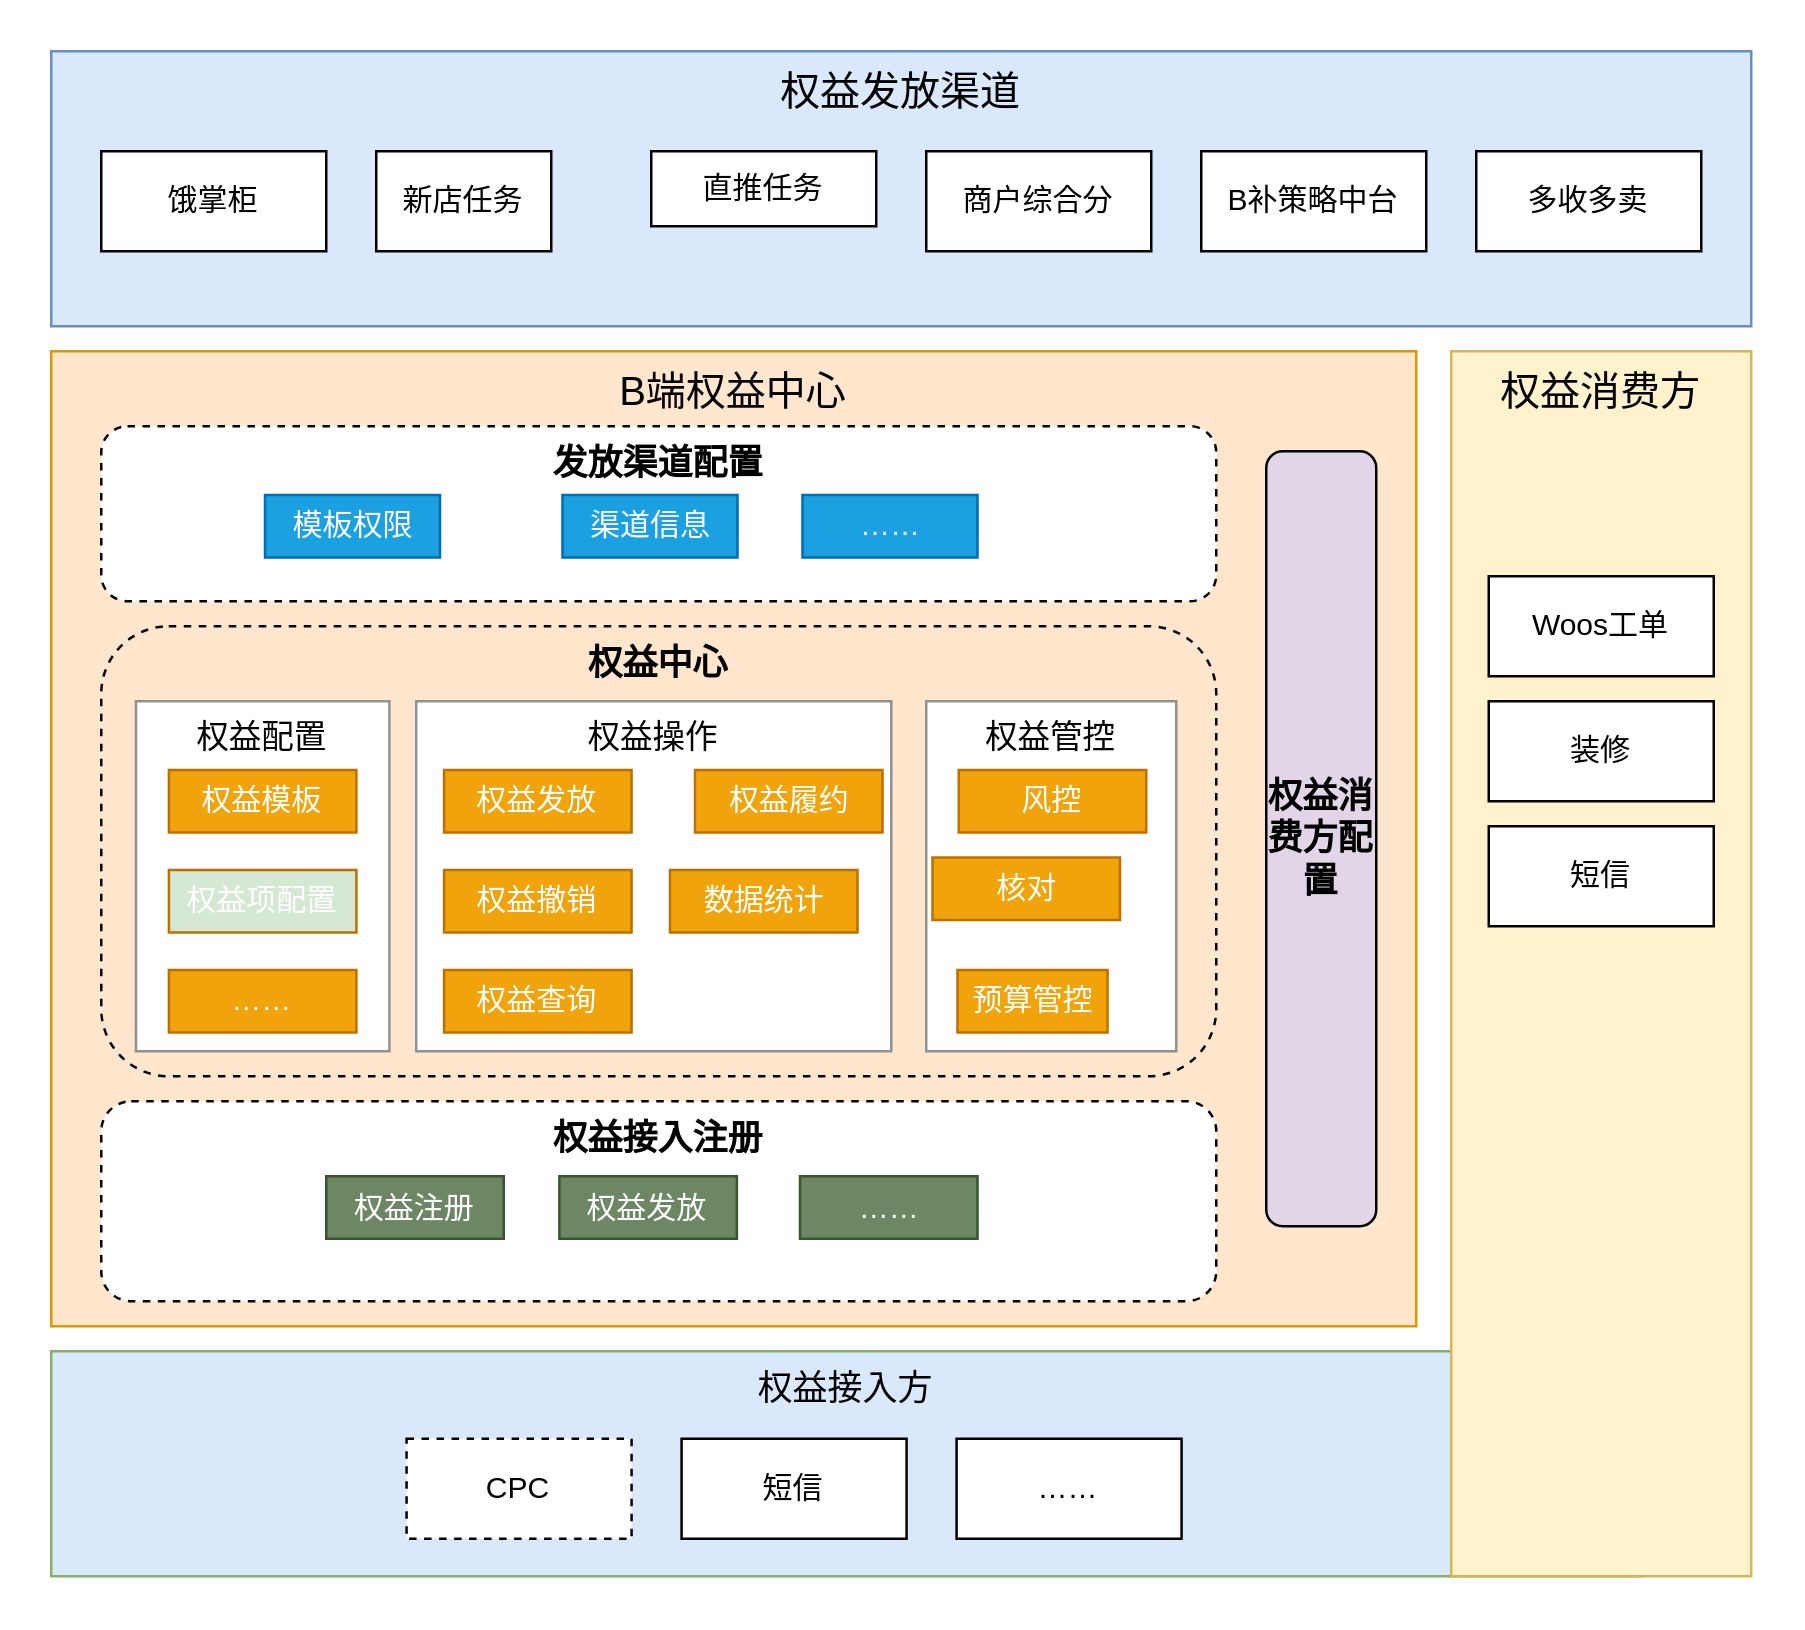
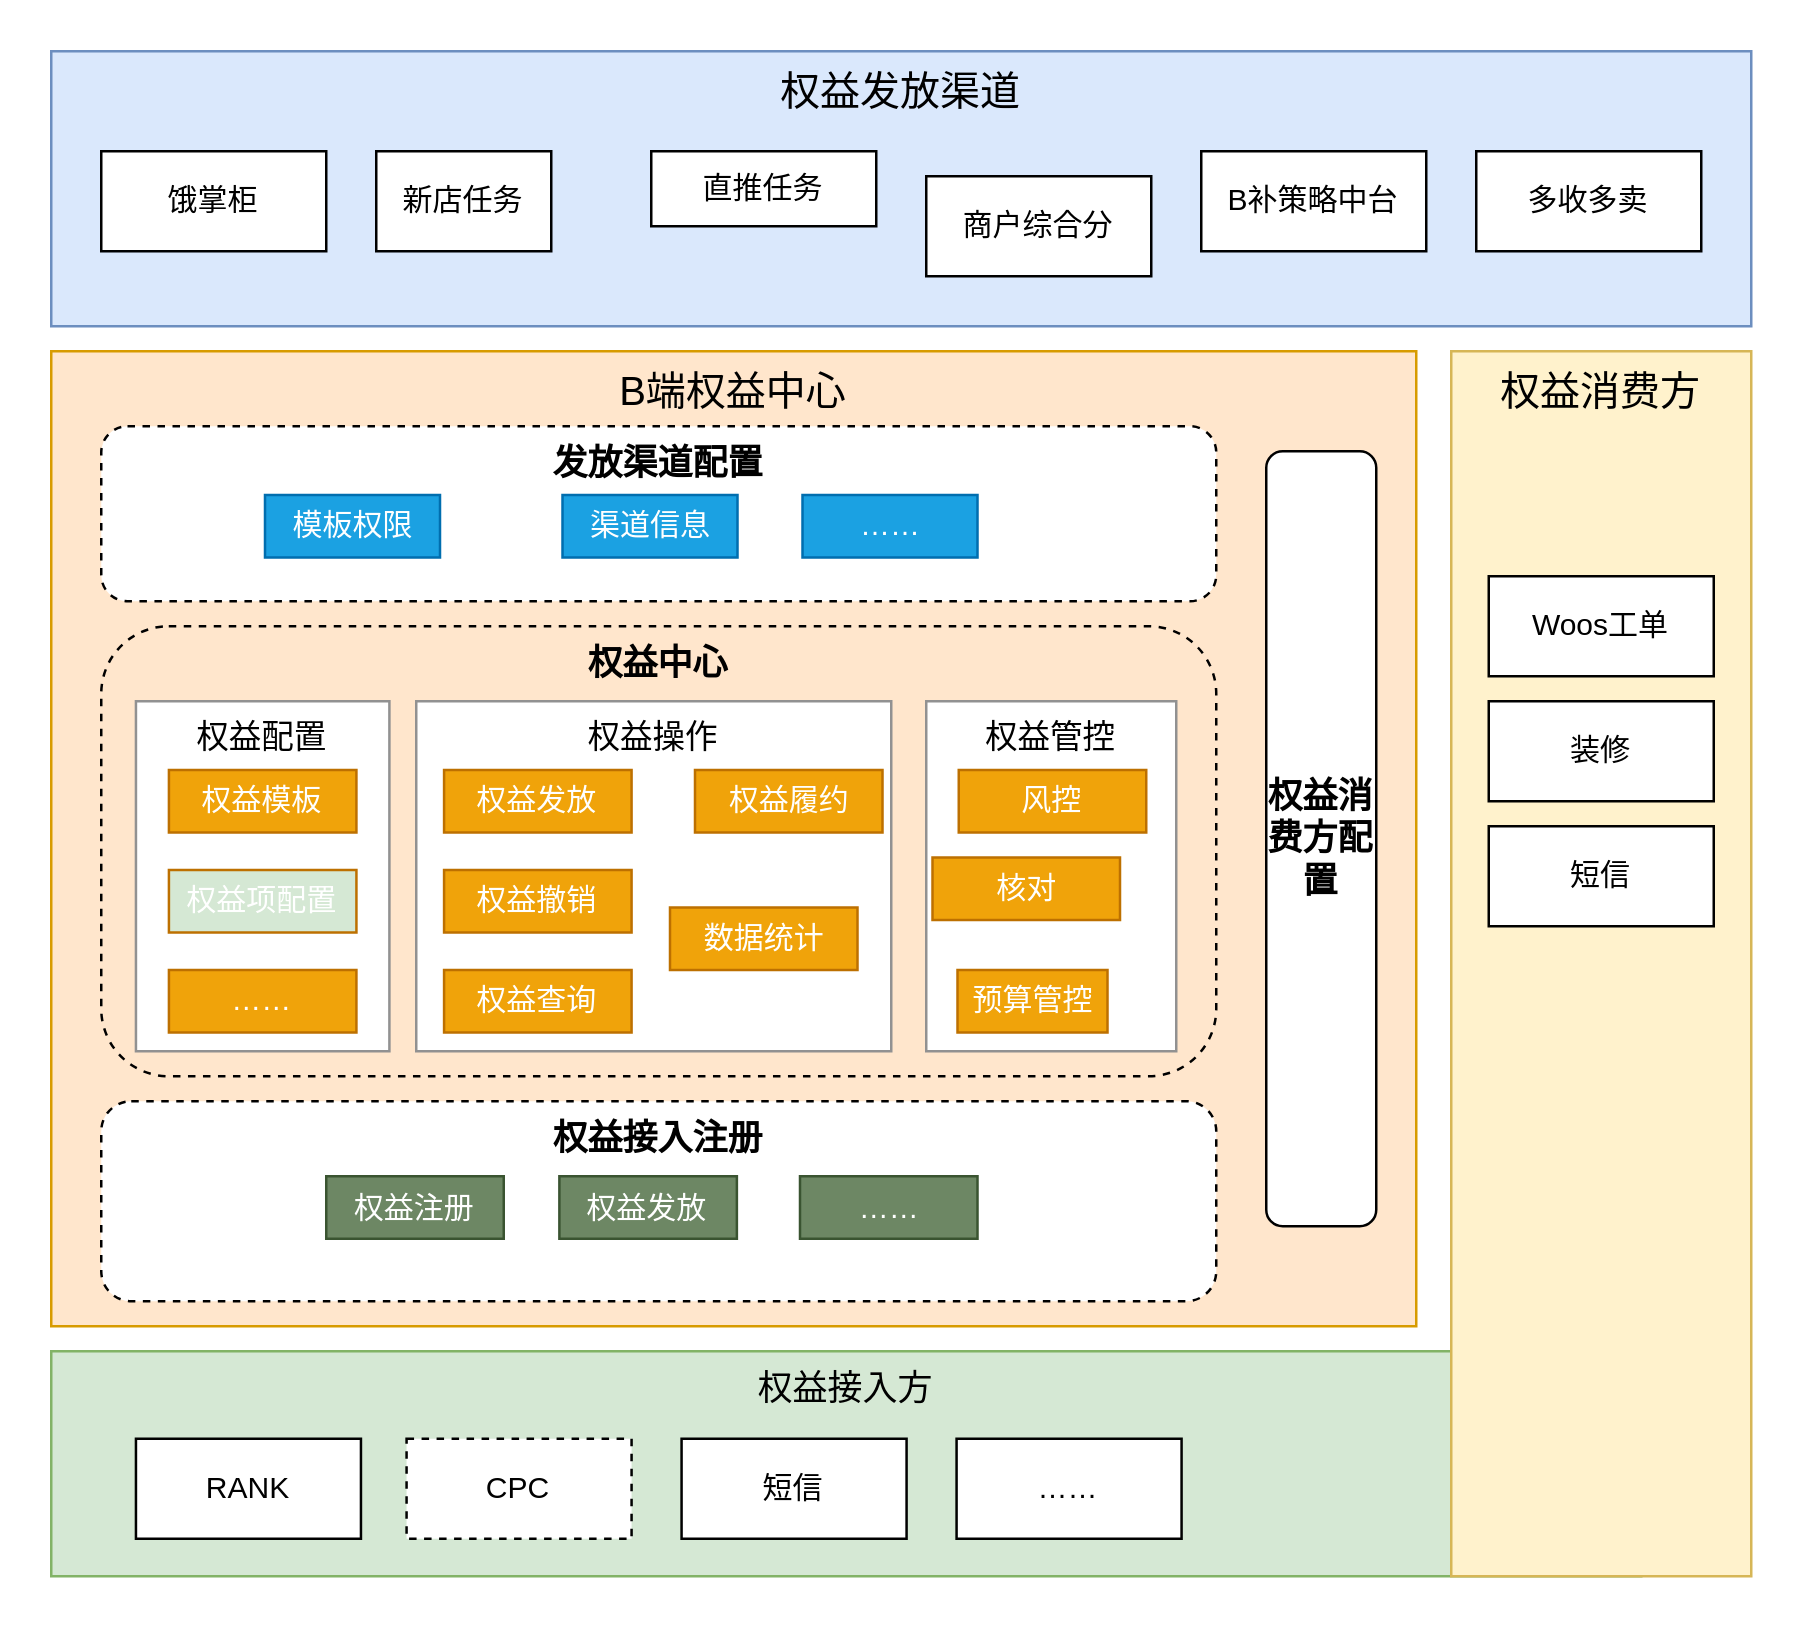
(1039, 201) -> (1039, 226)
(1321, 839) -> (1321, 839)
(764, 901) -> (764, 939)
(846, 1390) -> (846, 1390)
none -> (248, 1489)
